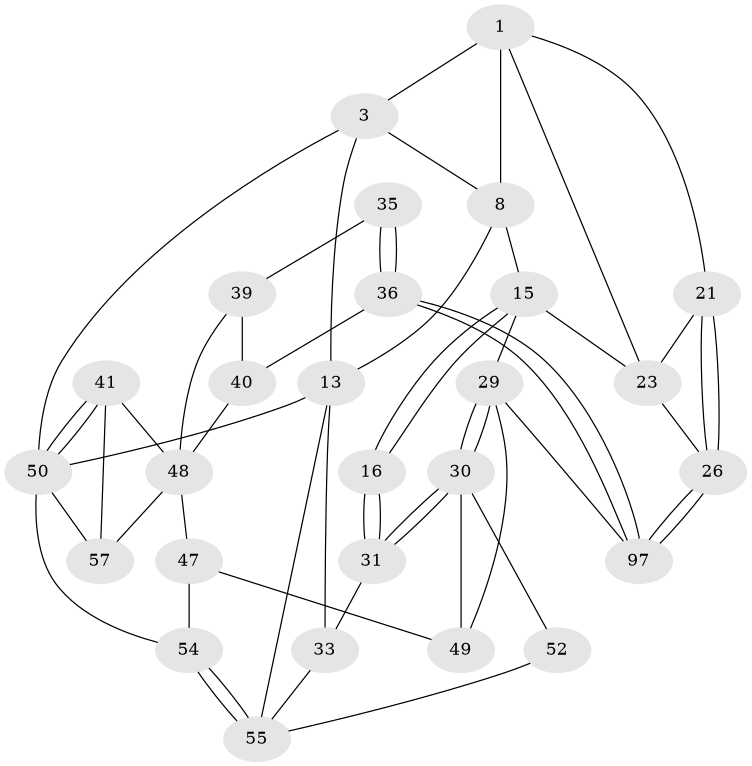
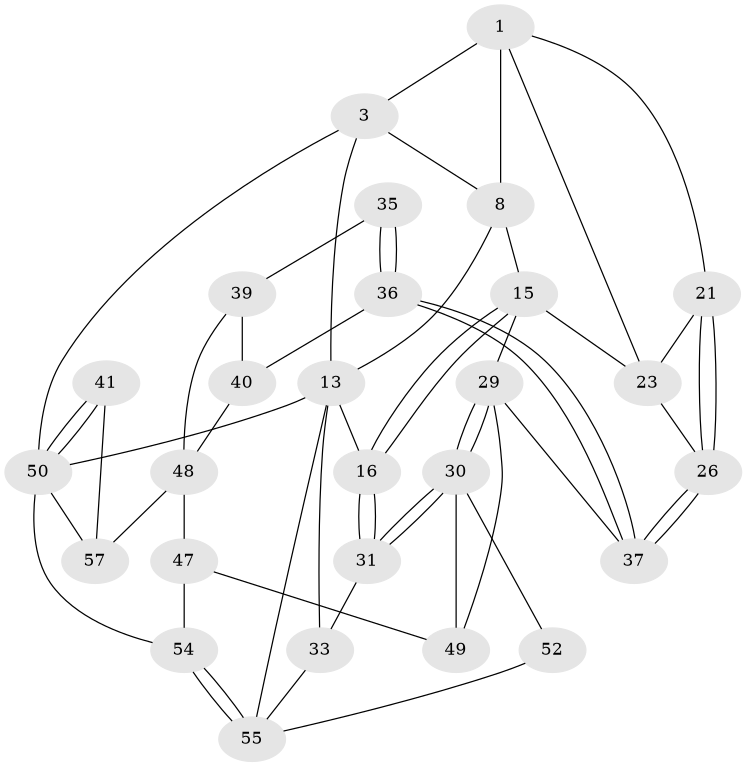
(143, 428) -> none
none -> (349, 428)
(639, 561) -> (634, 561)
